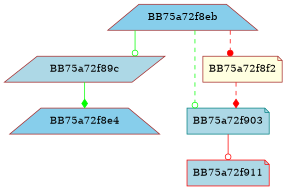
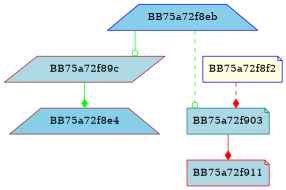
(183, 17) -> (183, 17)
(230, 40) -> none
(243, 69) -> (243, 69)
(228, 144) -> (228, 144)
